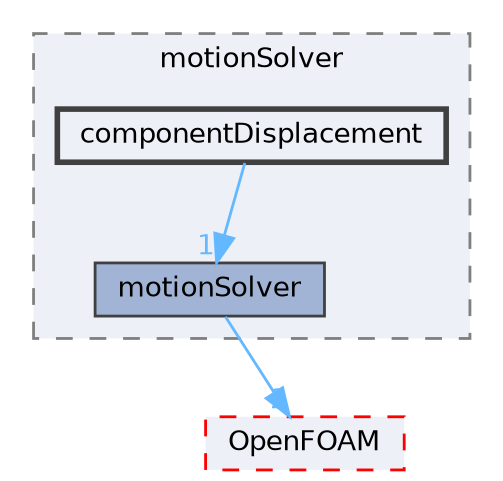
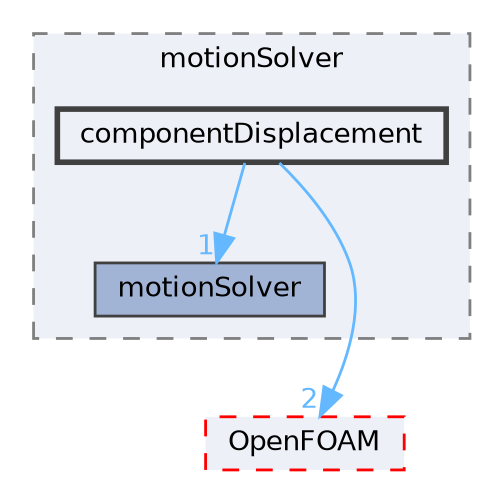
(251, 357) -> (351, 267)
